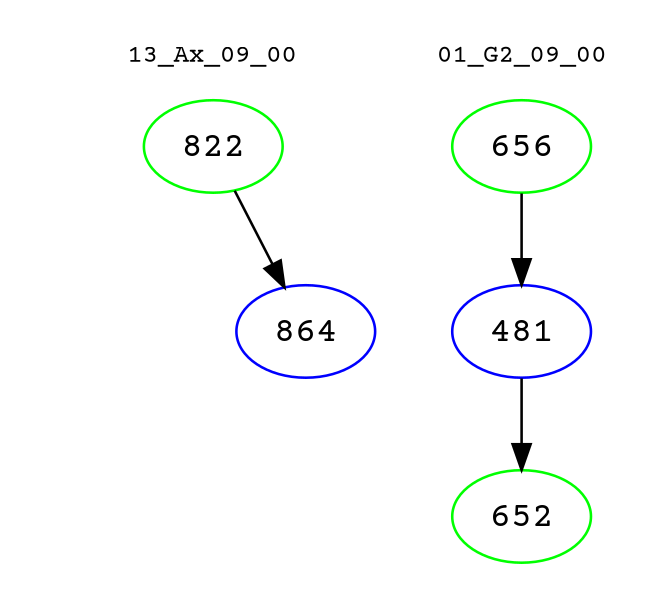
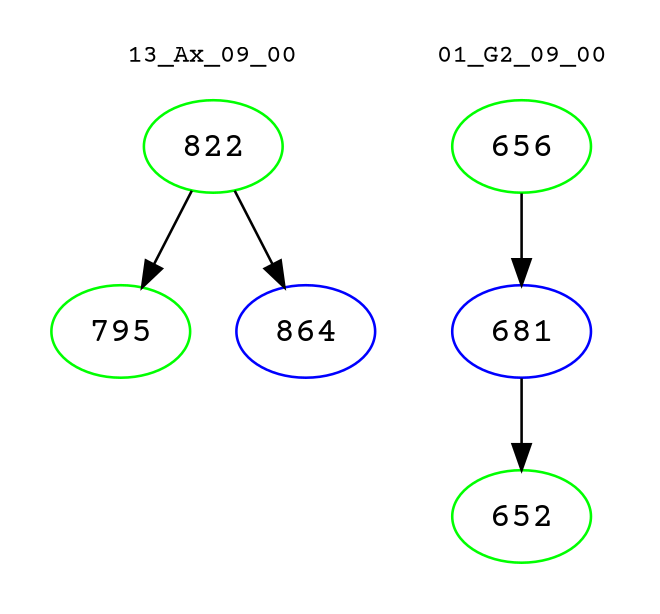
none -> (121, 331)
(522, 331) -> (522, 331)
